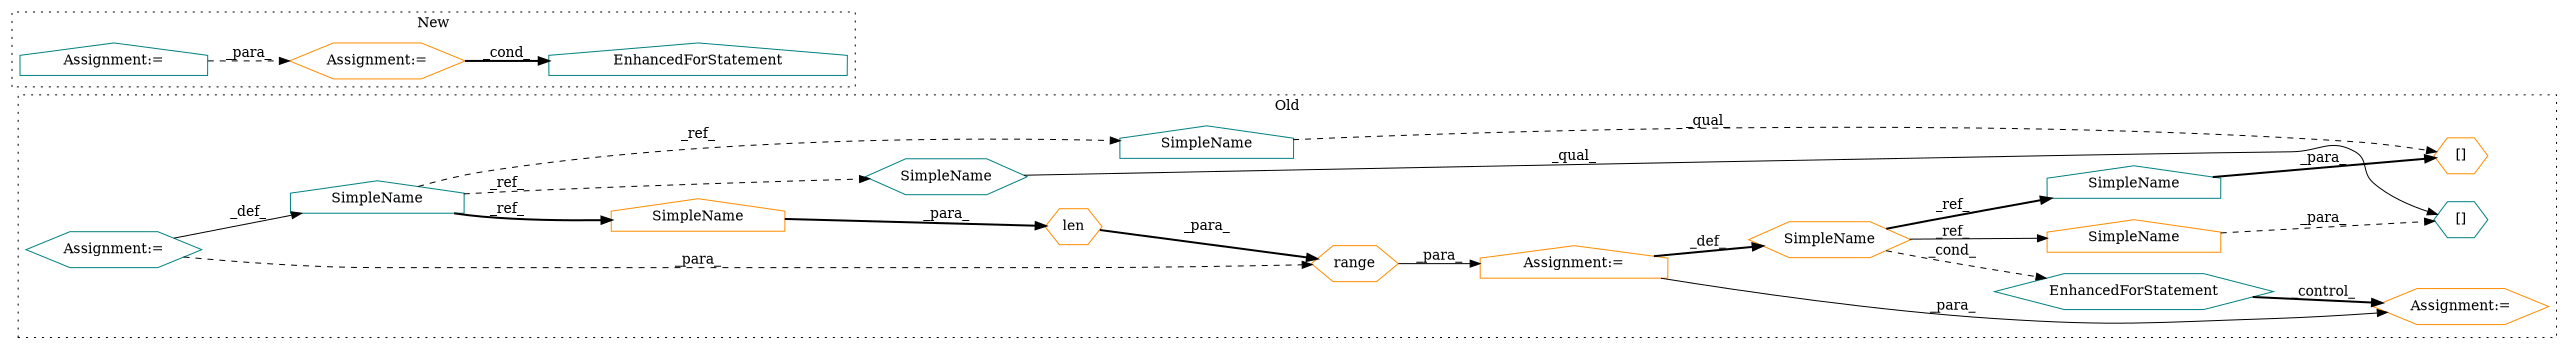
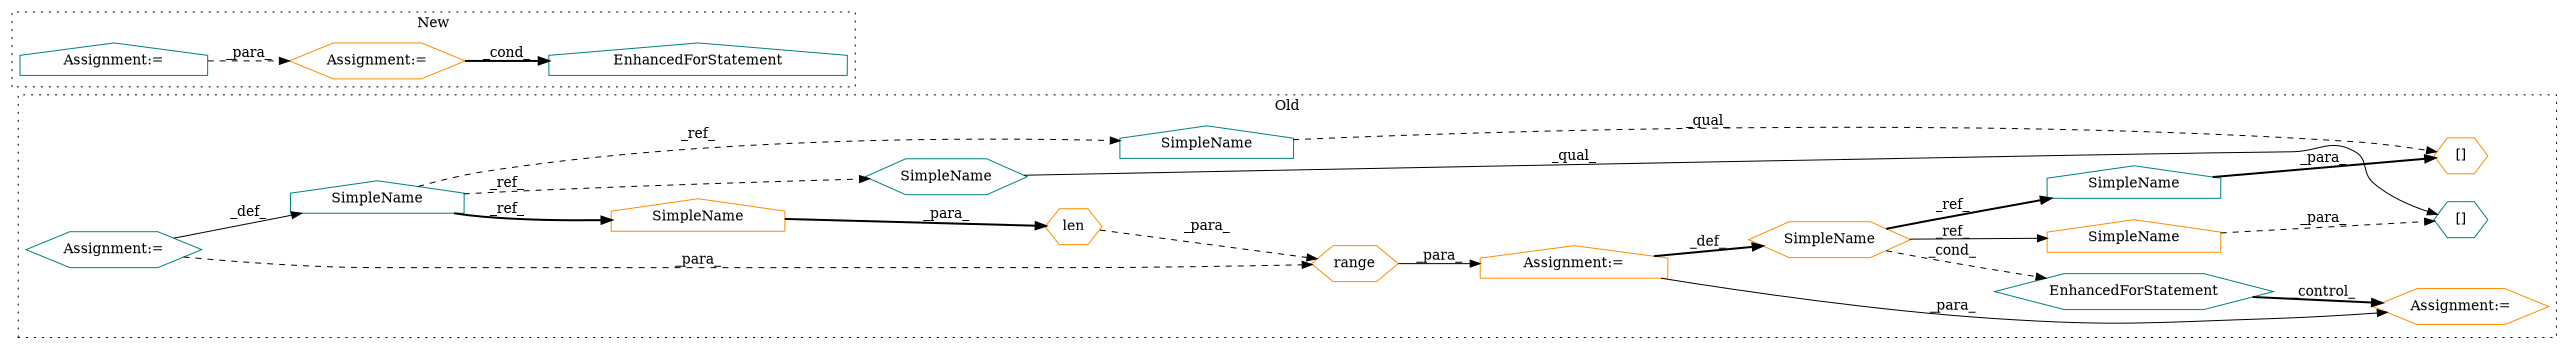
(1203, 244) -> (1203, 244)
